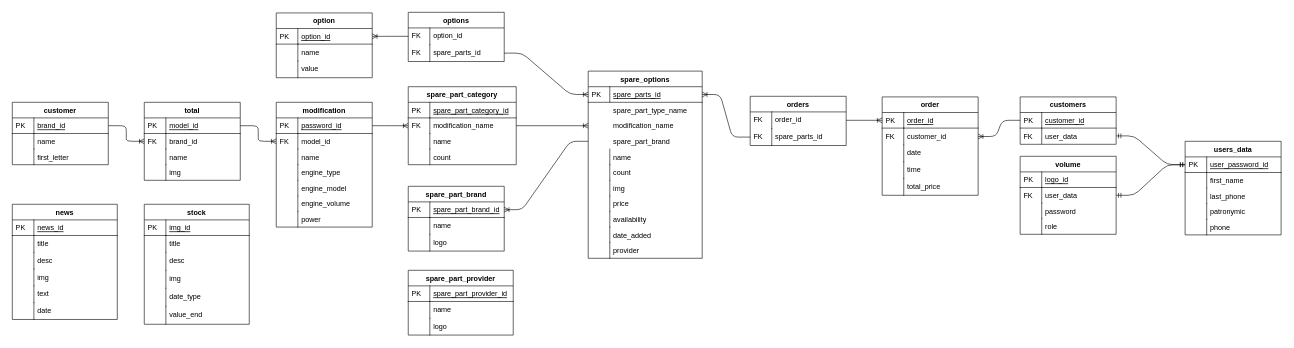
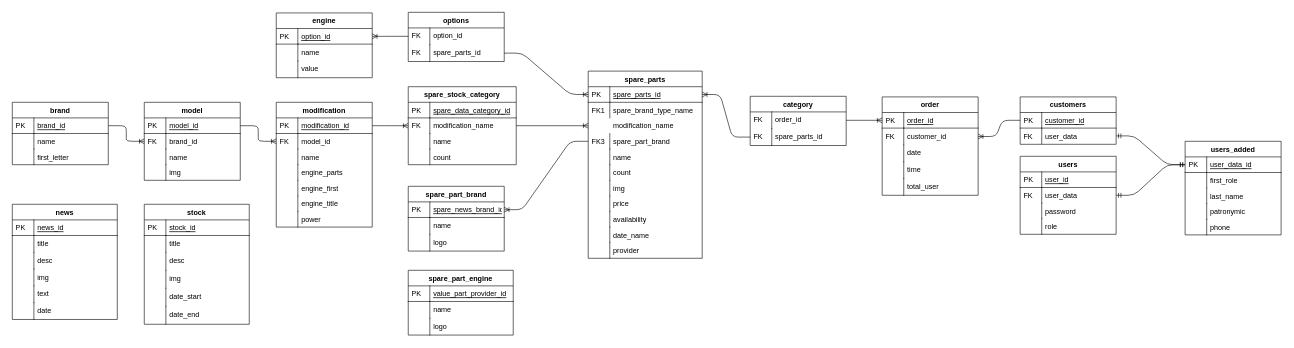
(324, 21) -> (324, 21)
(645, 79) -> (645, 79)
(462, 95) -> (462, 95)
(798, 104) -> (798, 104)
(60, 110) -> (60, 110)
(192, 110) -> (192, 110)
(477, 110) -> (477, 110)
none -> (599, 110)
(654, 110) -> (656, 110)
(322, 126) -> (328, 126)
none -> (599, 141)
(1233, 149) -> (1233, 149)
(1068, 164) -> (1068, 164)
(1242, 165) -> (1233, 165)
(322, 173) -> (324, 173)
(1057, 180) -> (1058, 180)
(1229, 181) -> (1228, 181)
(928, 187) -> (926, 187)
(324, 188) -> (324, 188)
(1229, 196) -> (1227, 196)
(326, 204) -> (323, 204)
(471, 210) -> (471, 210)
(179, 228) -> (184, 228)
(633, 235) -> (631, 235)
(461, 278) -> (461, 278)
(476, 294) -> (475, 294)
(187, 296) -> (189, 296)
(186, 314) -> (185, 314)
